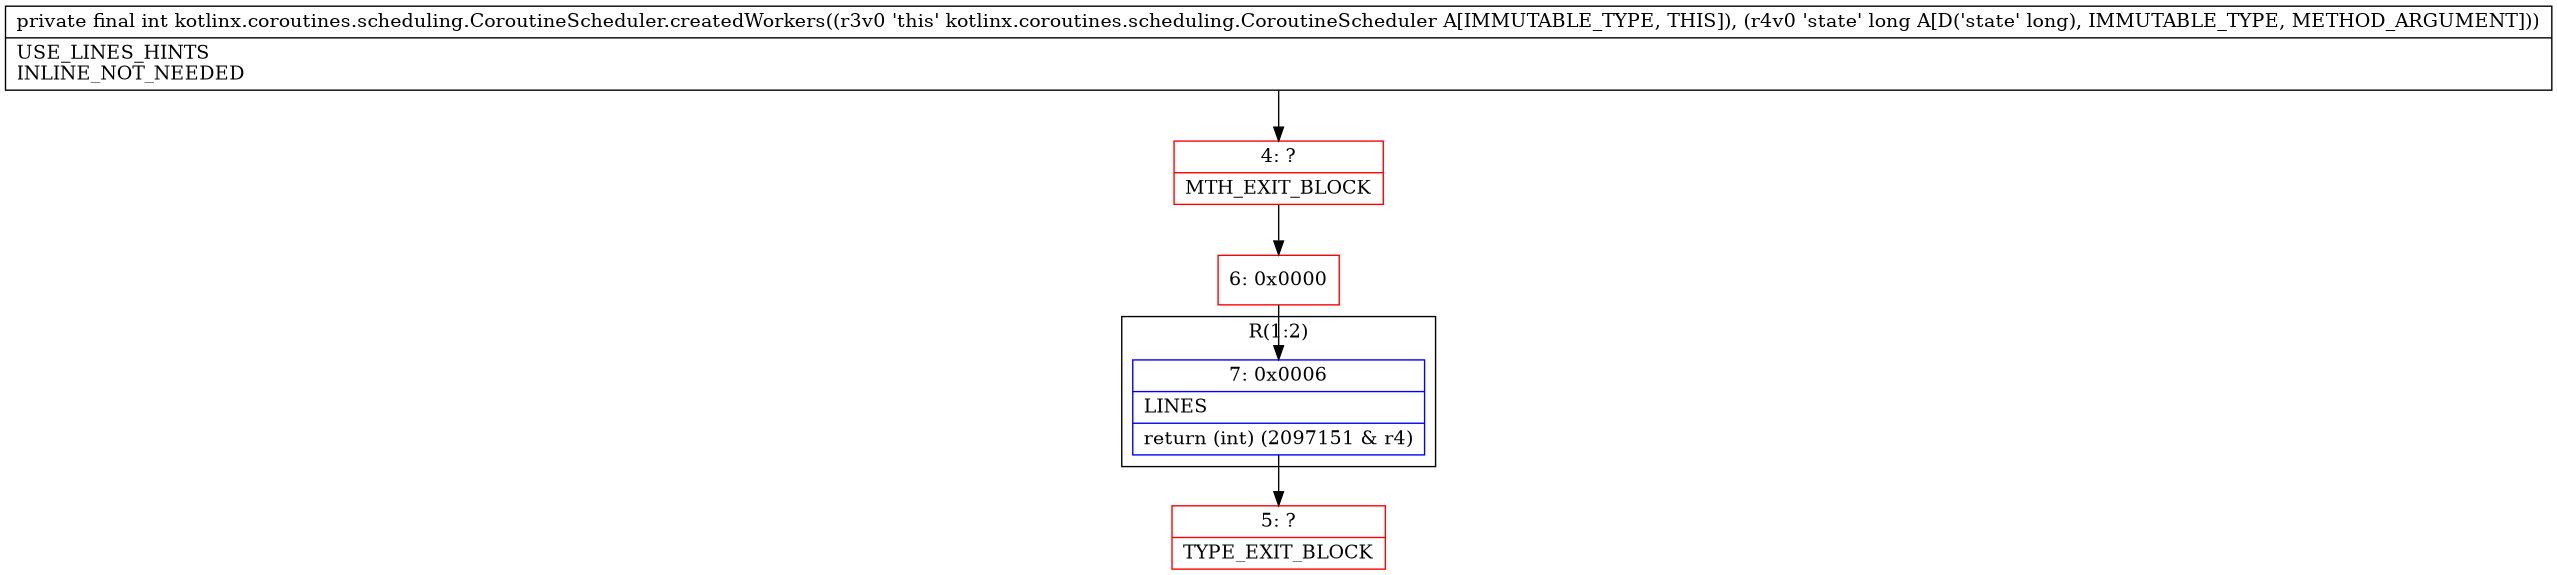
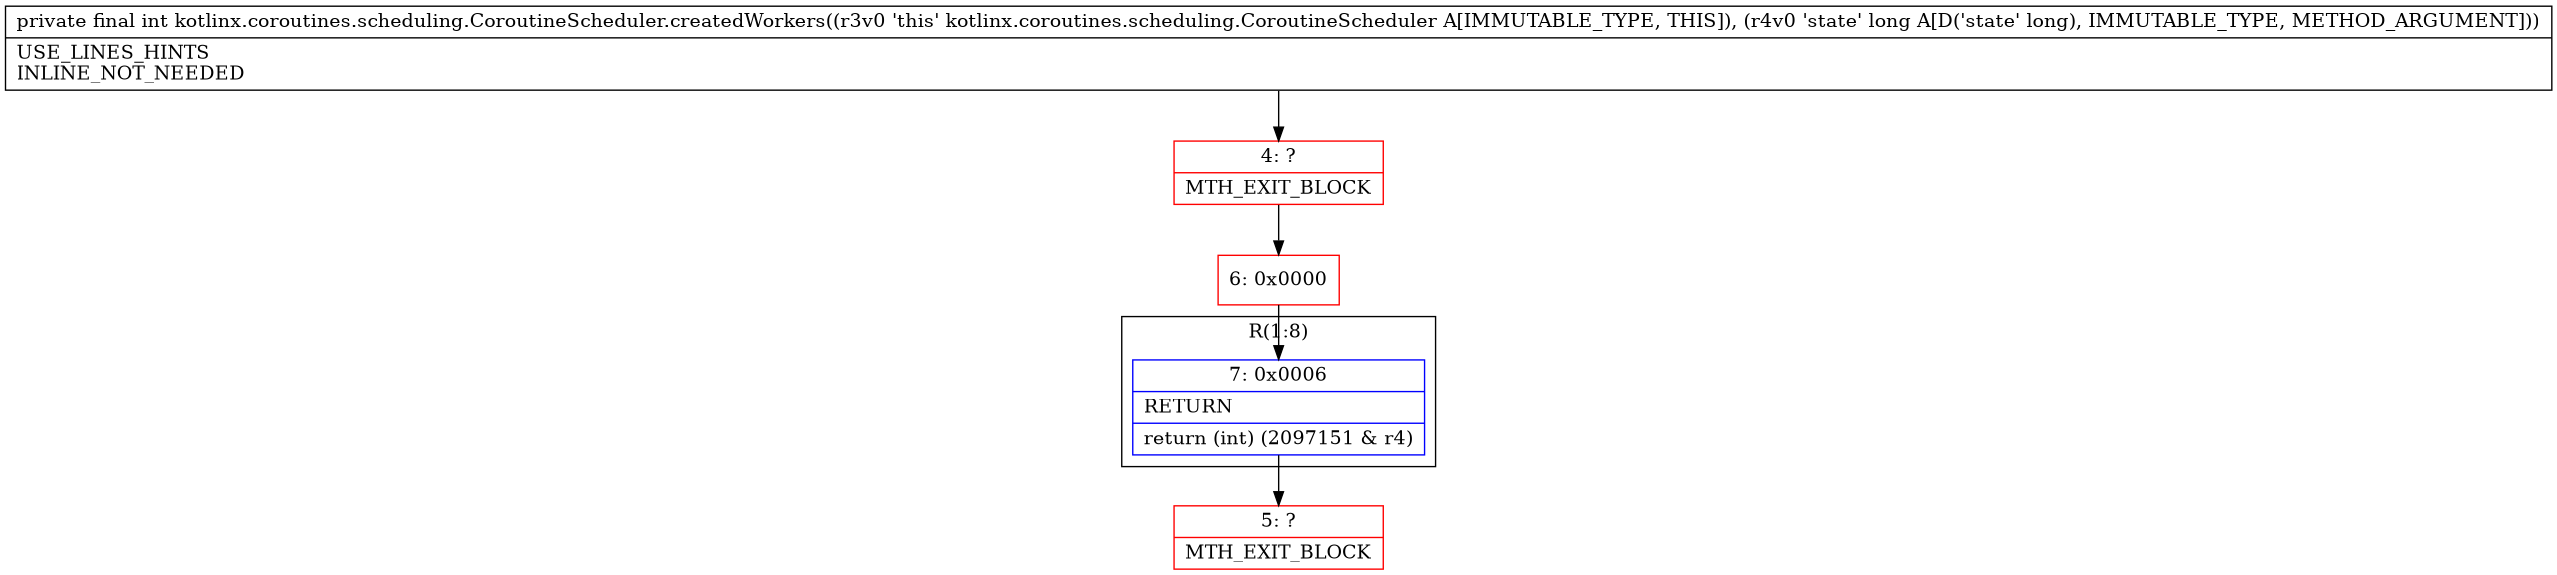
(1279, 332) -> (1279, 332)
(1176, 407) -> (1189, 407)
(1279, 553) -> (1279, 553)
